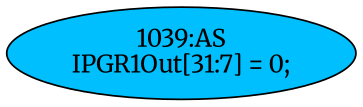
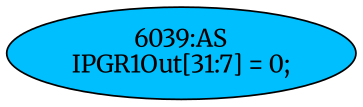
(181, 53) -> (181, 53)
